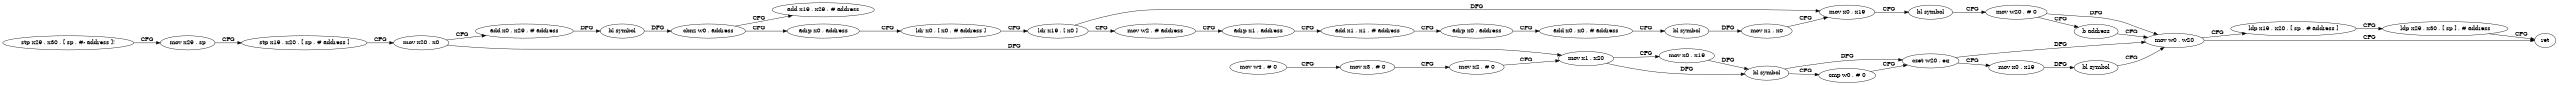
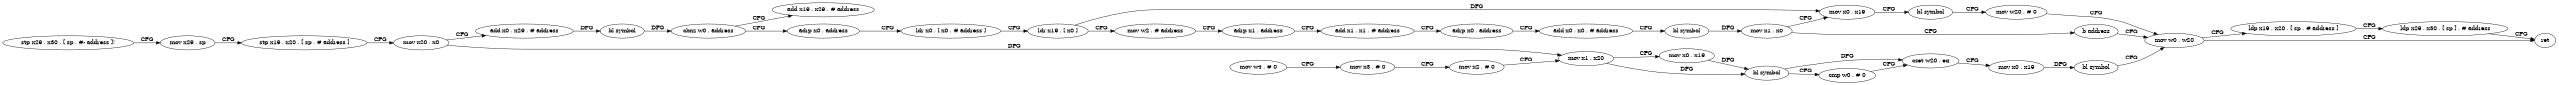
(2096, 13) -> (2096, 13)
(2056, 22) -> (1931, 35)
(2048, 49) -> none
